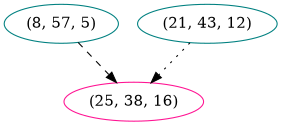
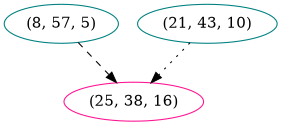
(207, 24) -> (207, 24)
